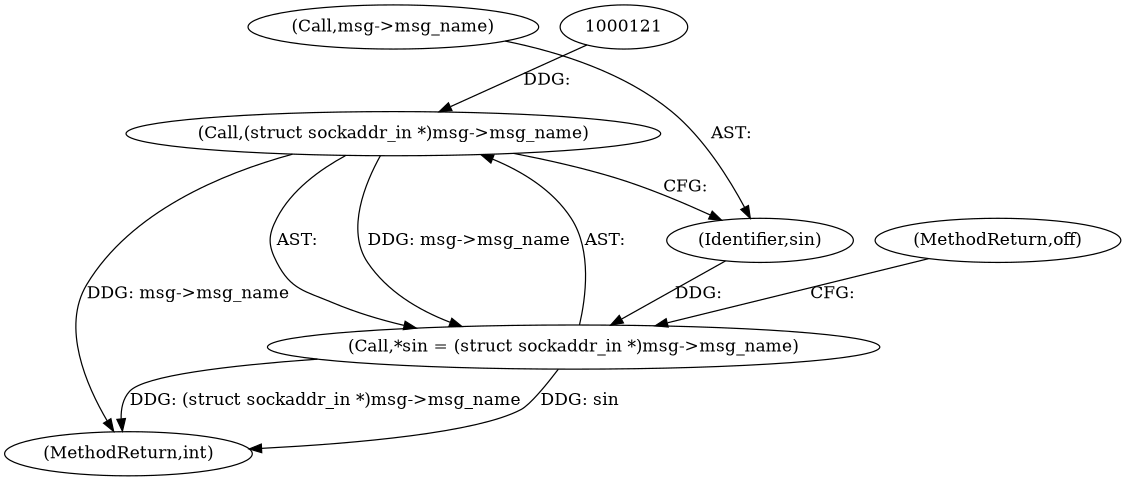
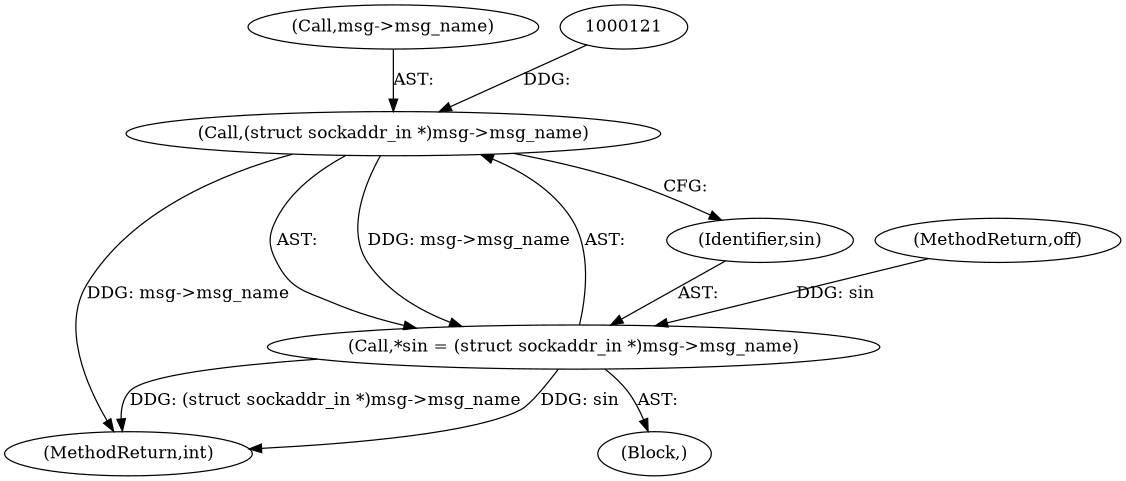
(647, 94) -> (393, 74)
(701, 294) -> (701, 294)
(835, 294) -> (835, 294)
none -> (655, 454)
